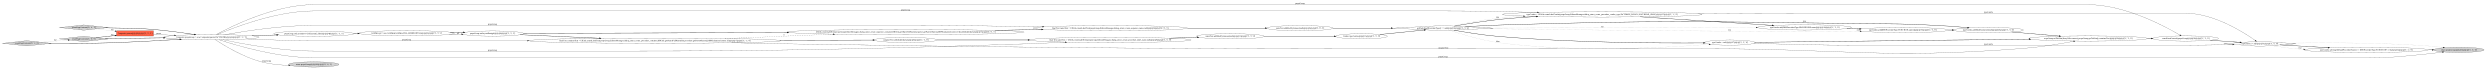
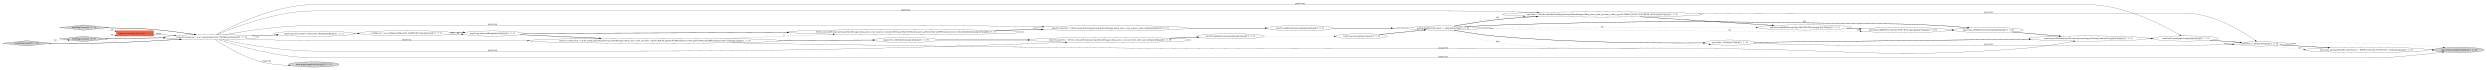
(1299, 36) -> (1299, 36)
(105, 37) -> (105, 37)
